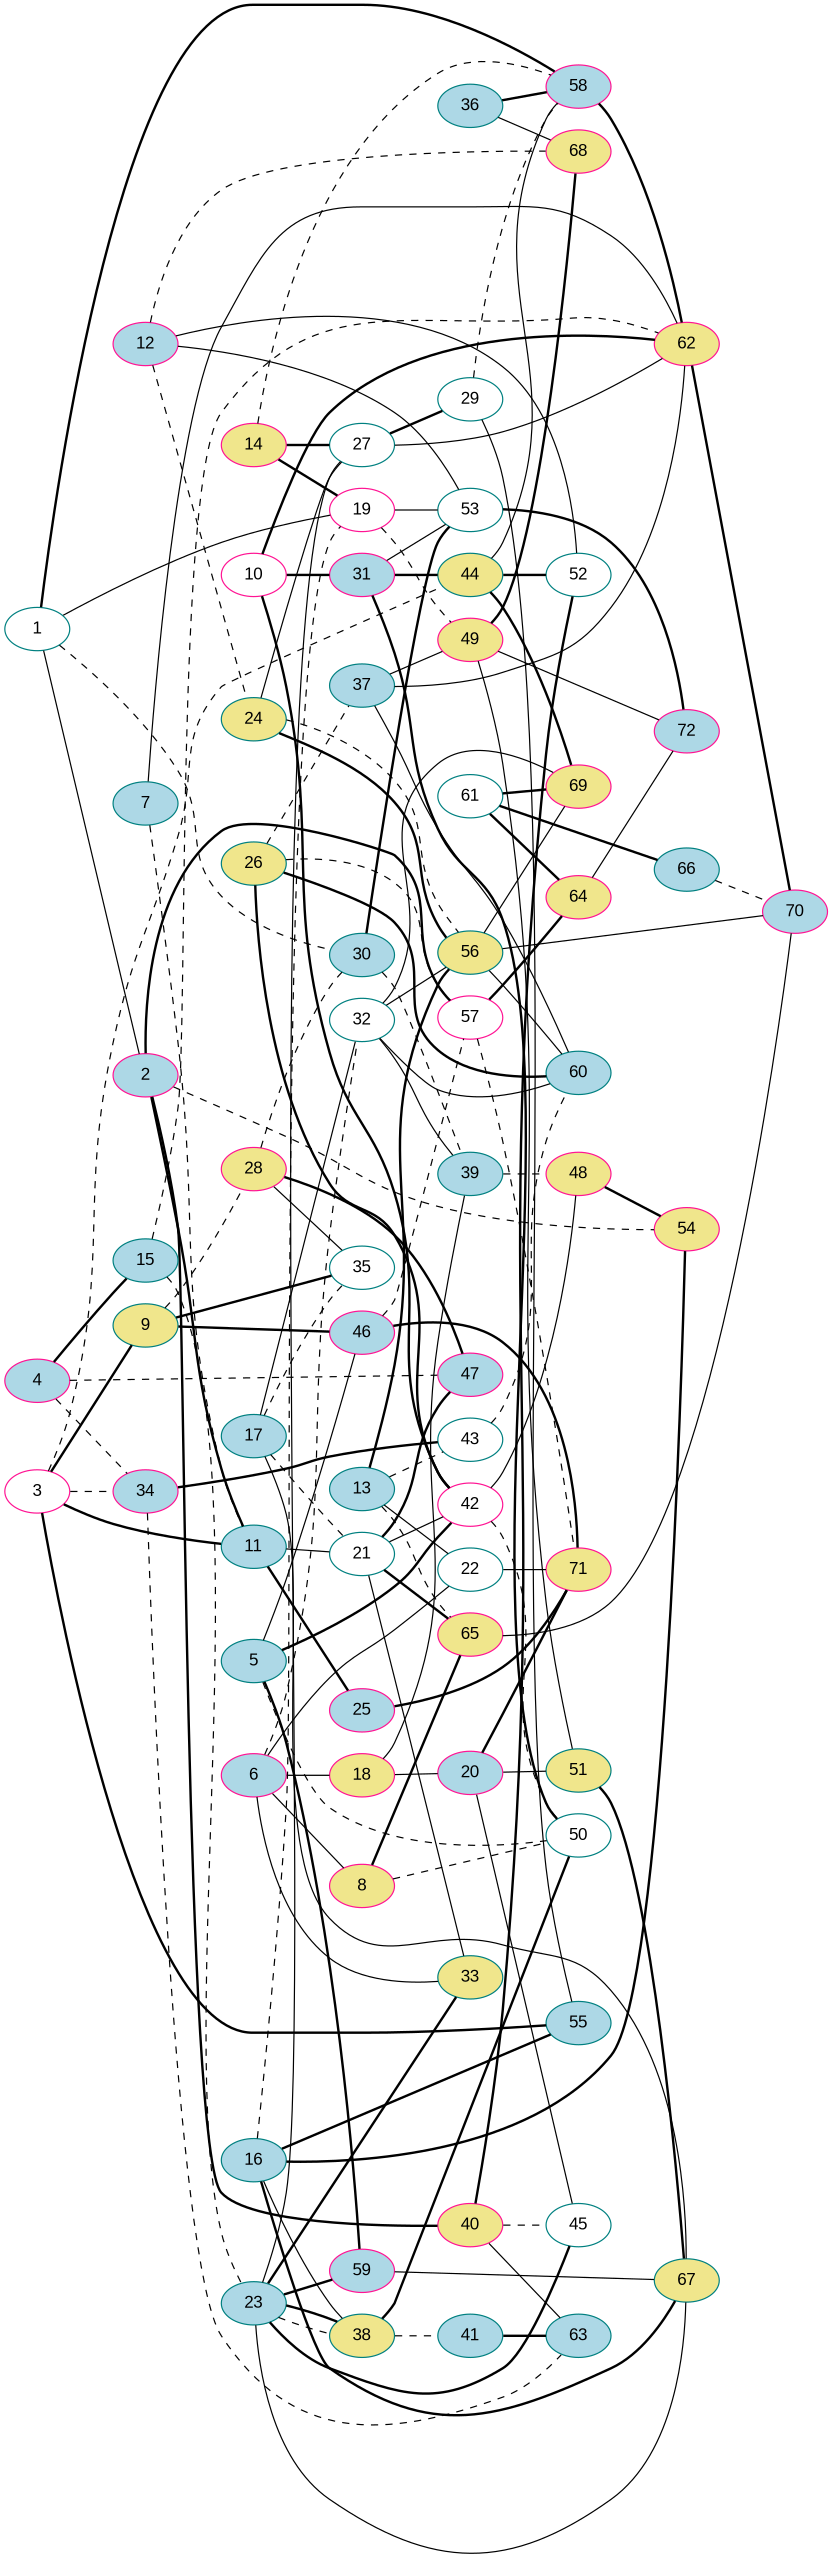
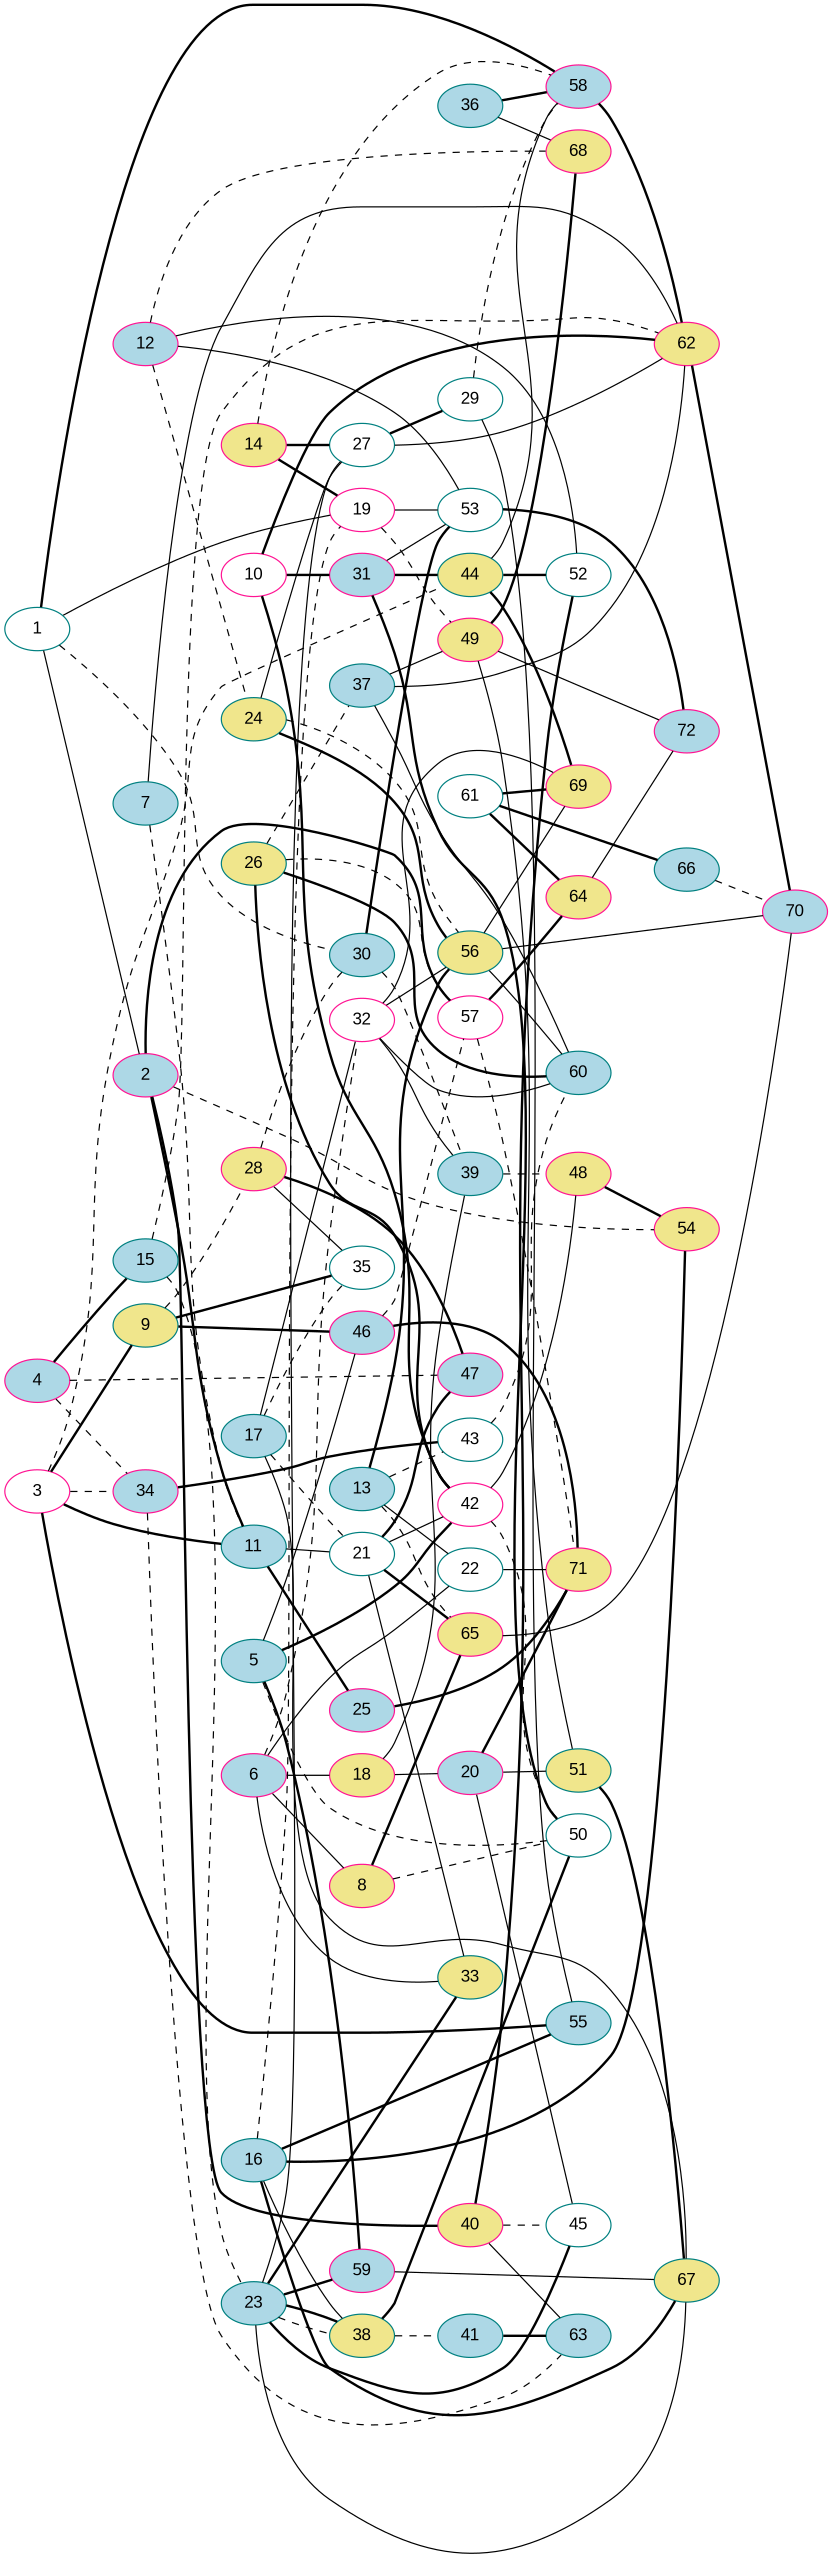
(362, 1020) -> (362, 1020)
